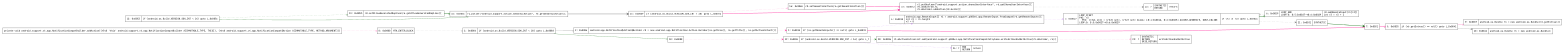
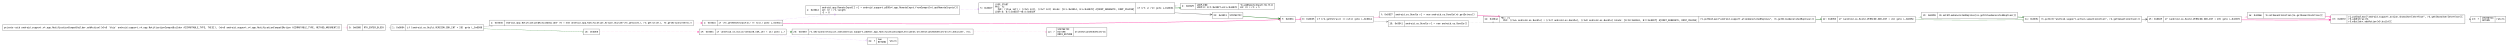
none -> (1649, 19)
(1277, 22) -> (1193, 14)
